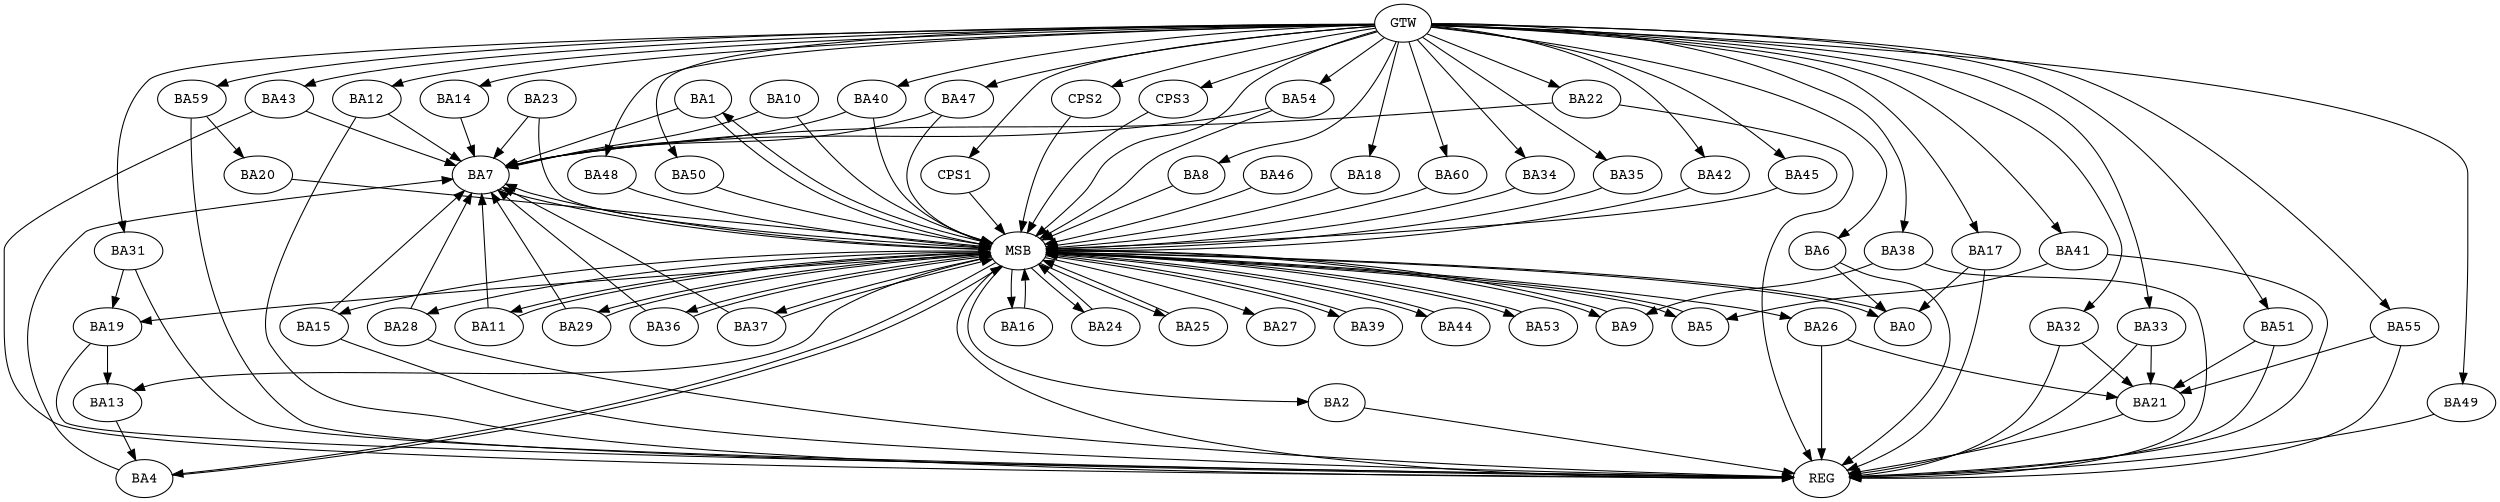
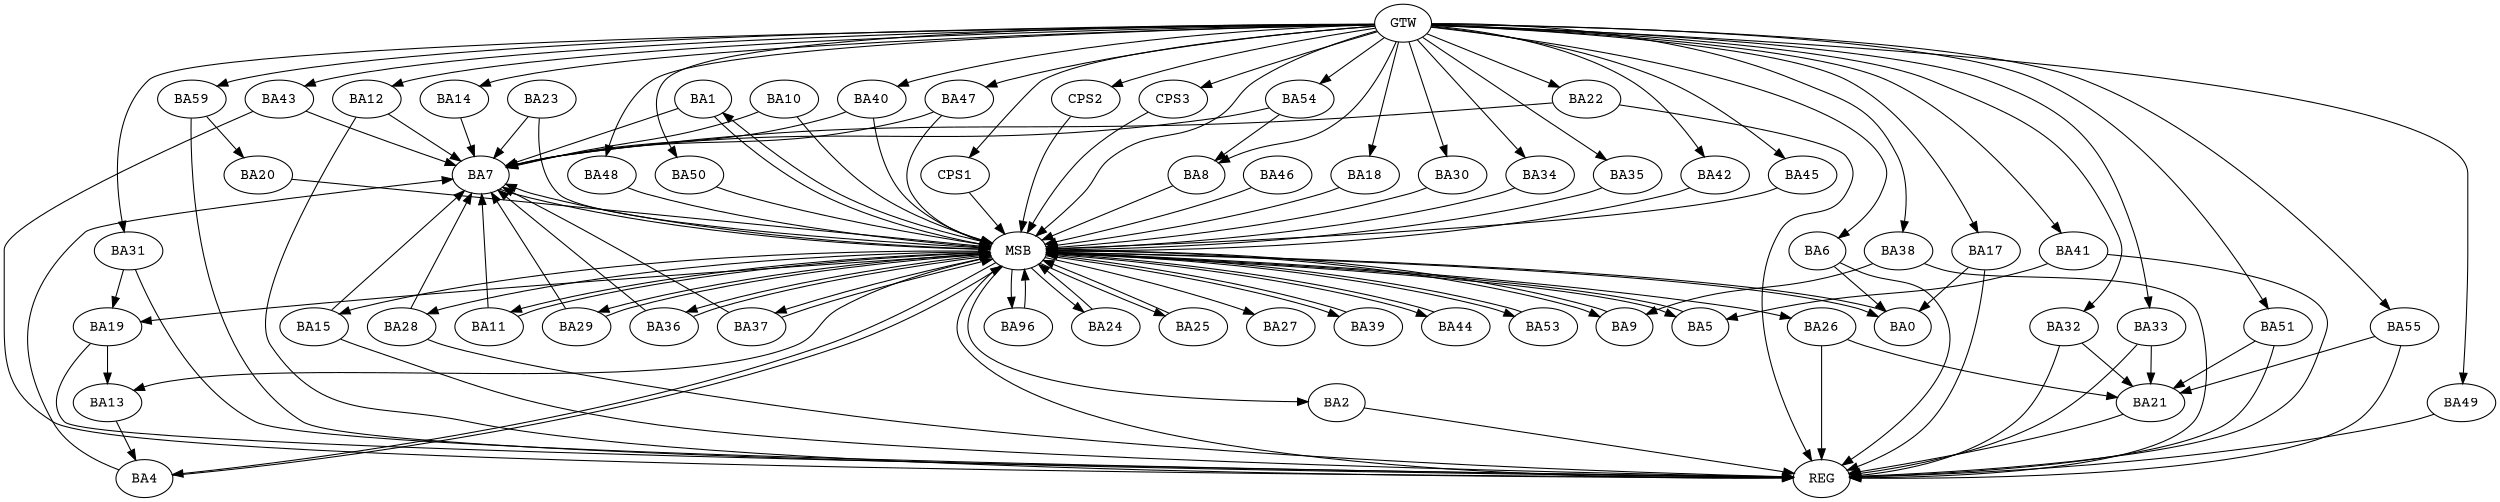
(1154, 159) -> (1252, 135)
(1453, 175) -> (1453, 175)
(1018, 327) -> (1018, 327)
